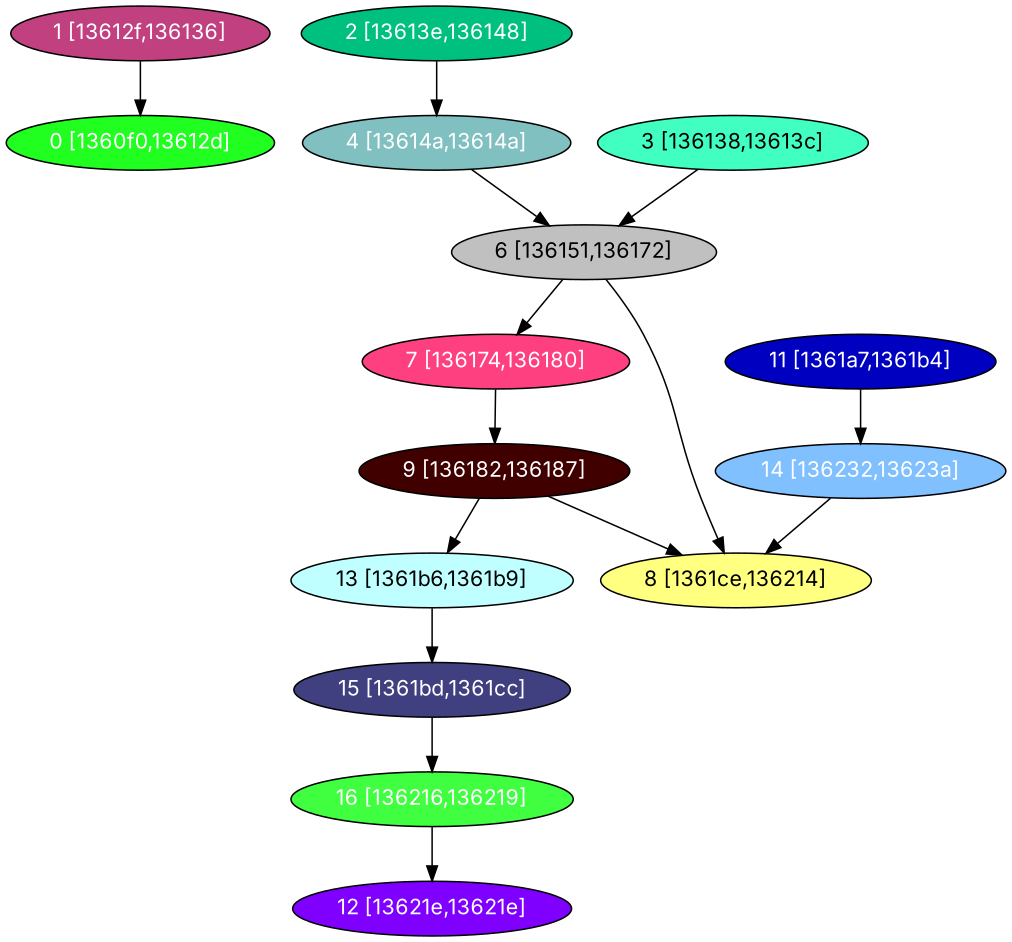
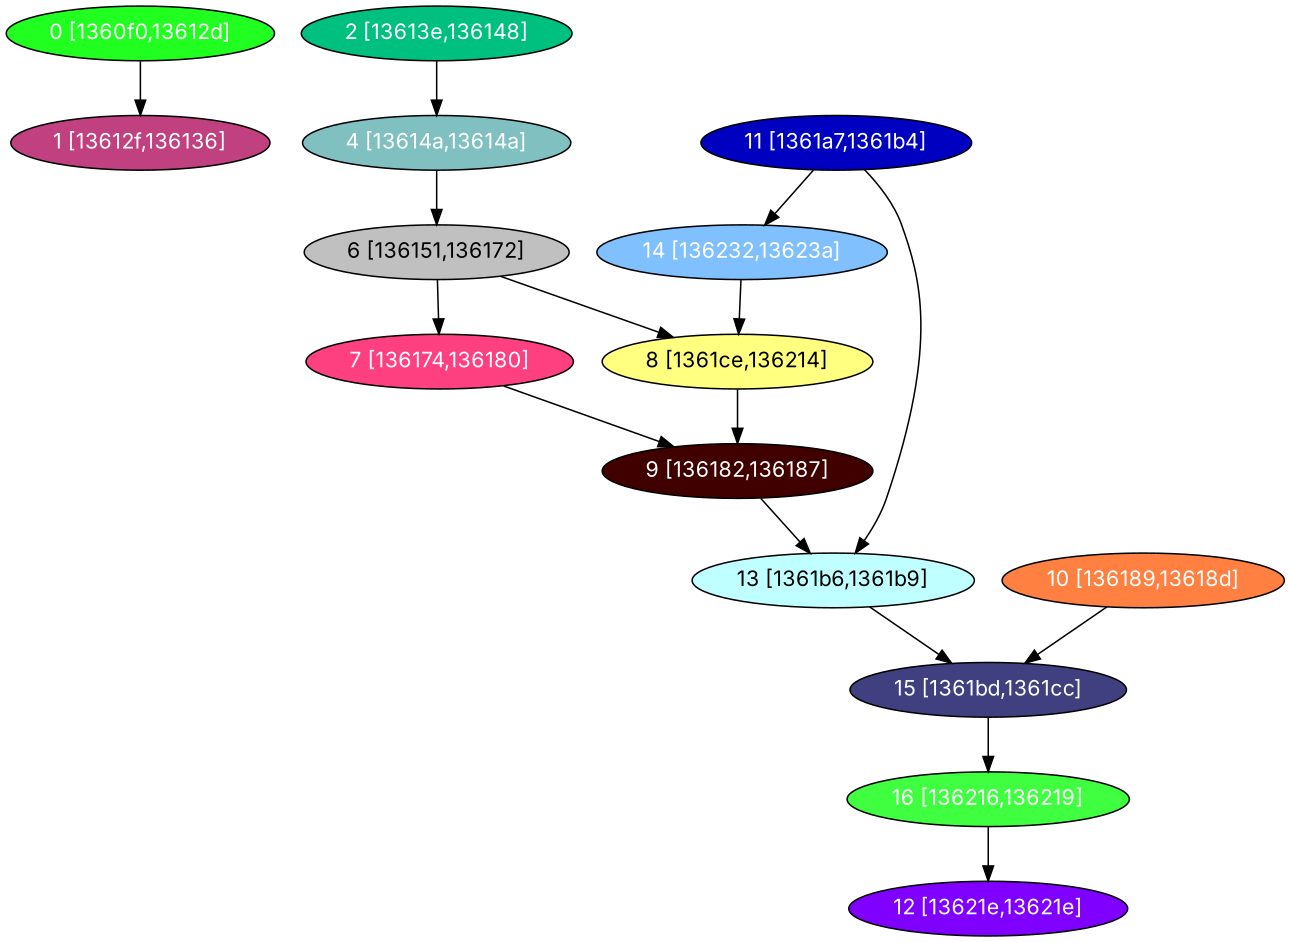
(140, 81) -> (140, 81)
(733, 143) -> none
none -> (920, 353)
(608, 523) -> (738, 409)
none -> (1143, 580)
